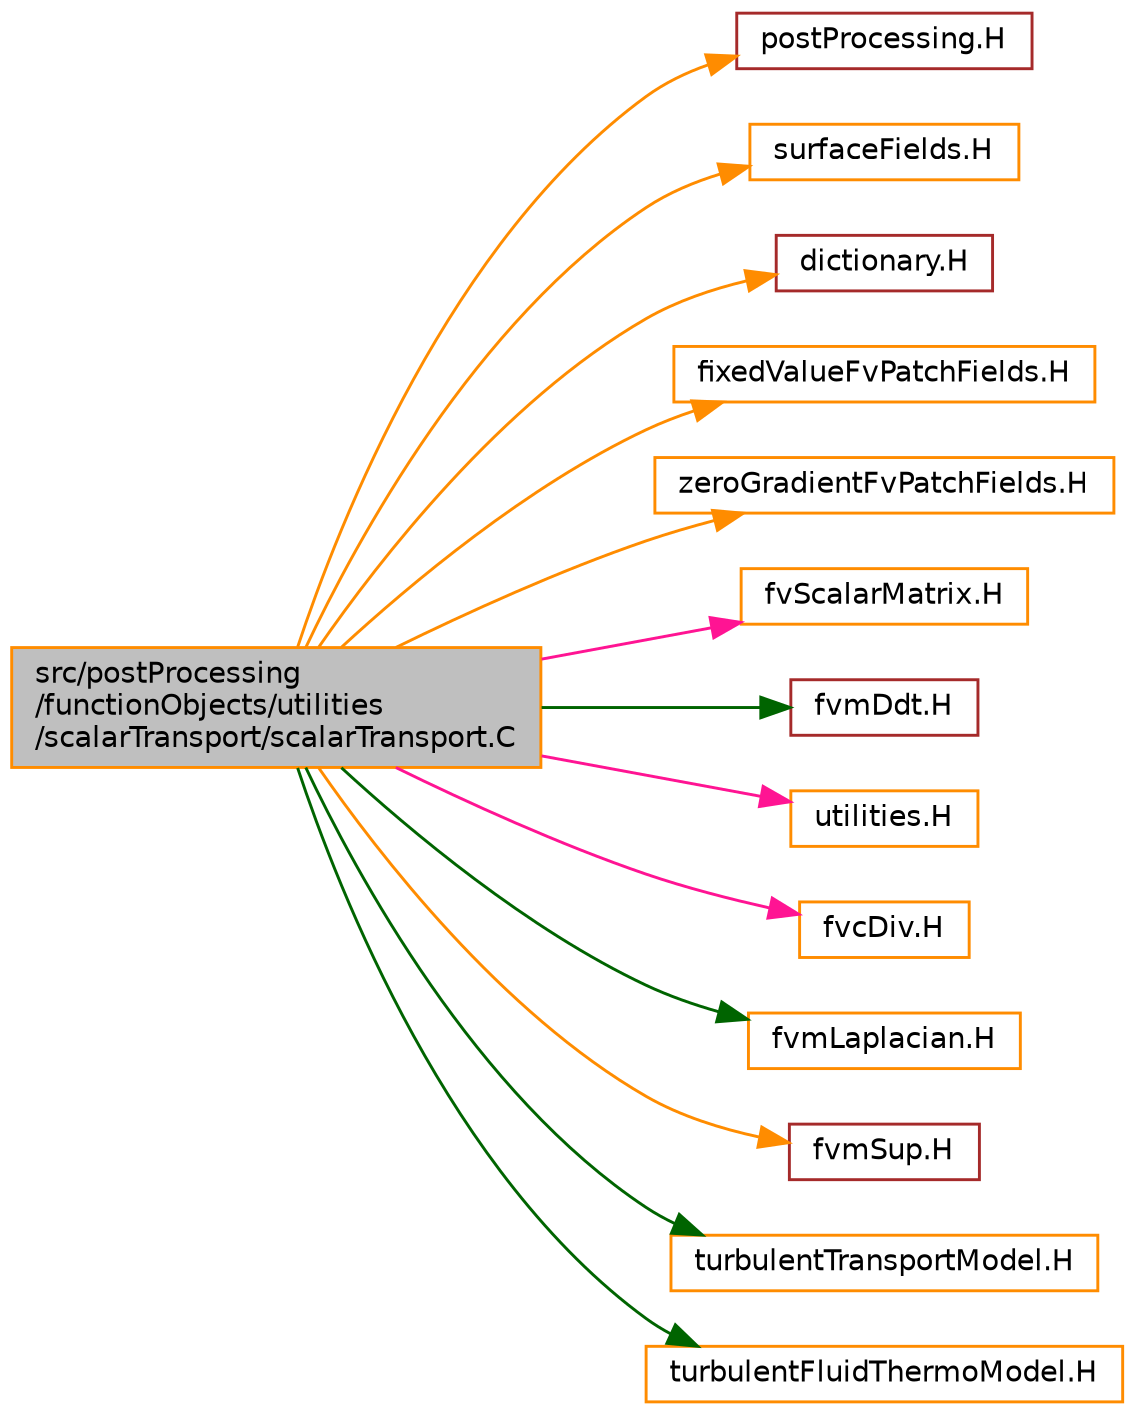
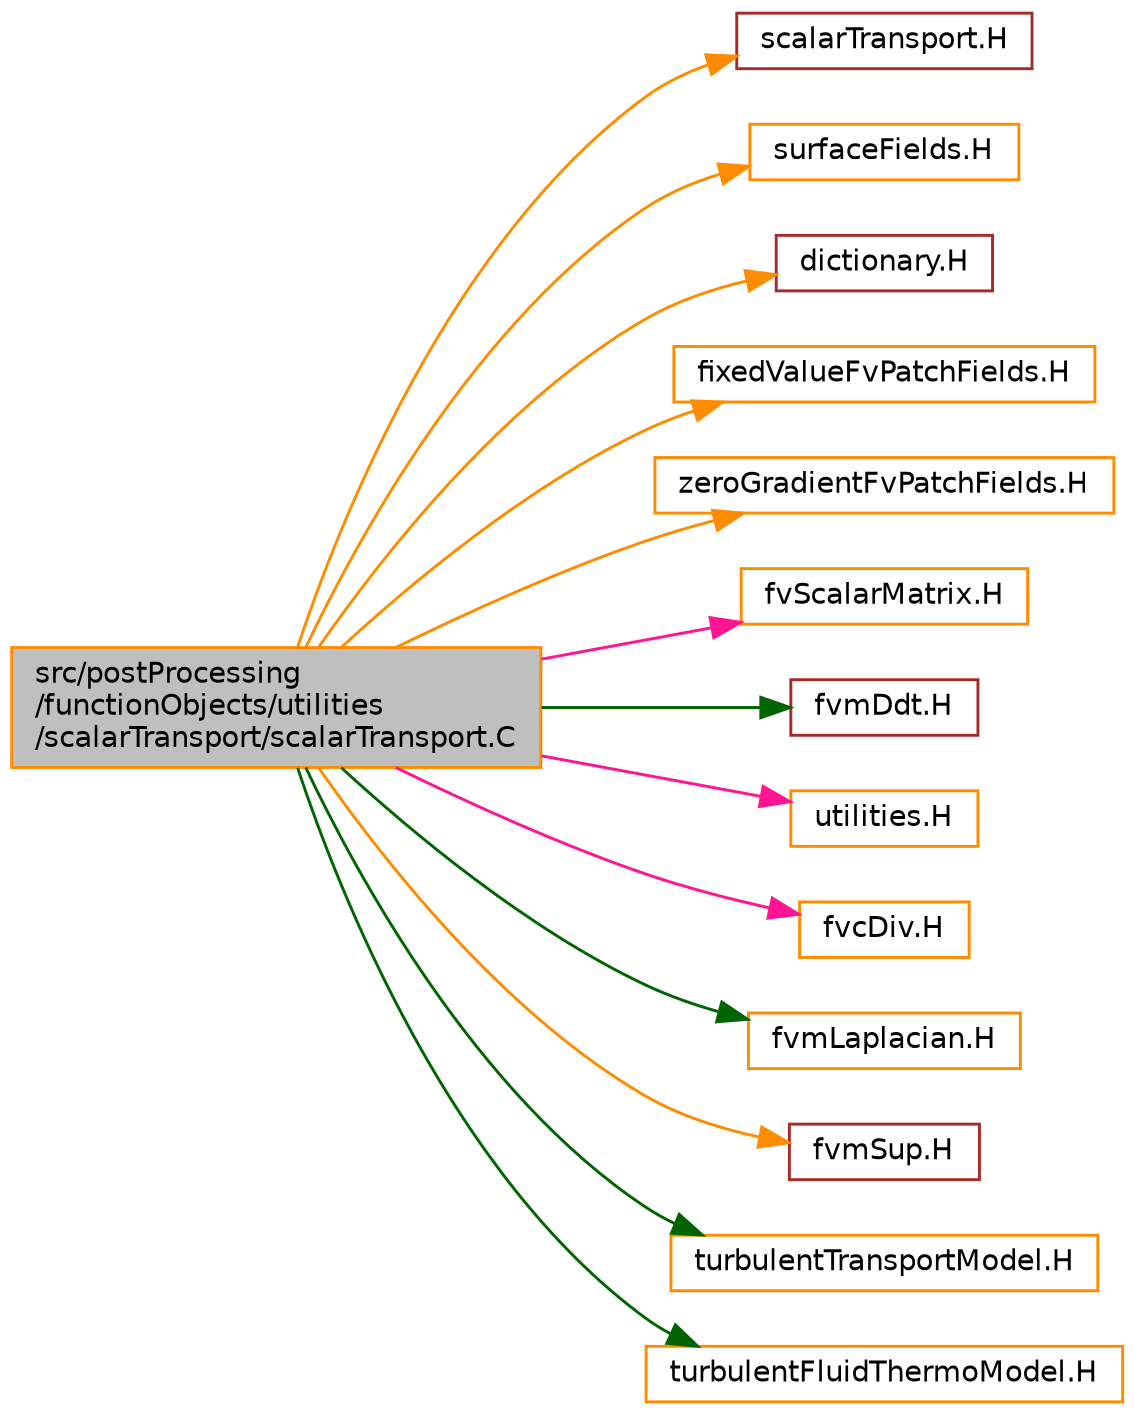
(884, 41) -> (884, 41)
